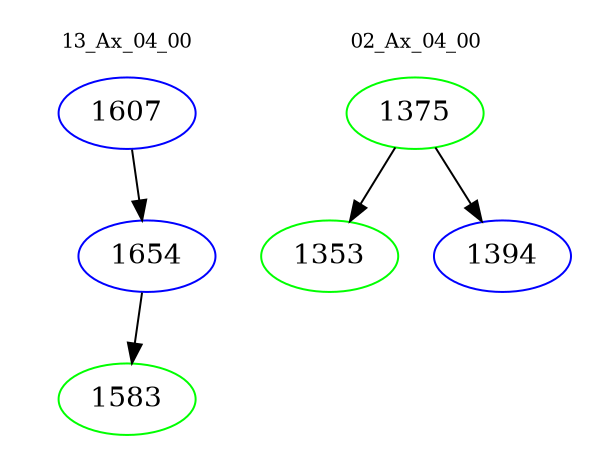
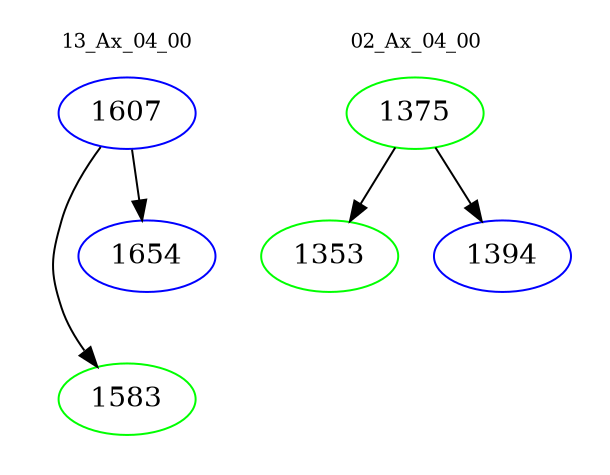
(138, 318) -> (55, 247)
